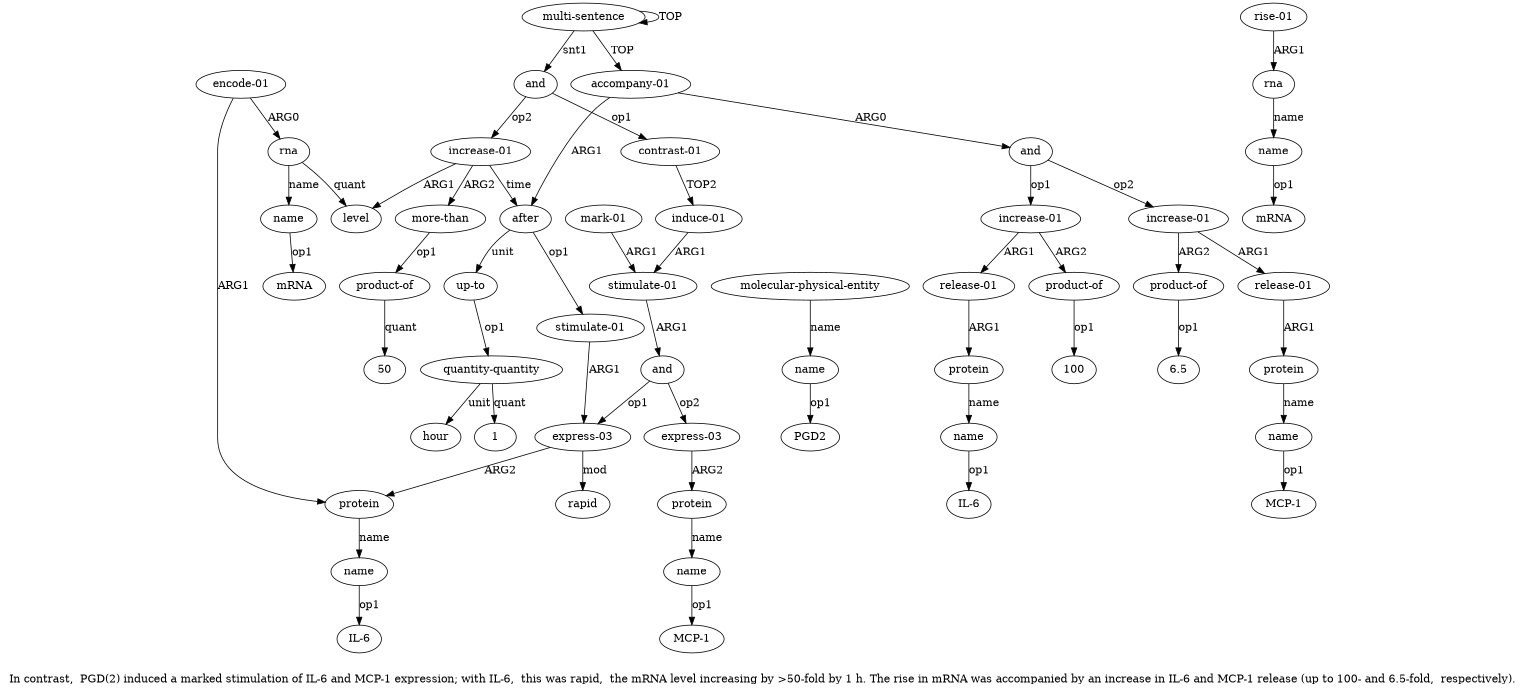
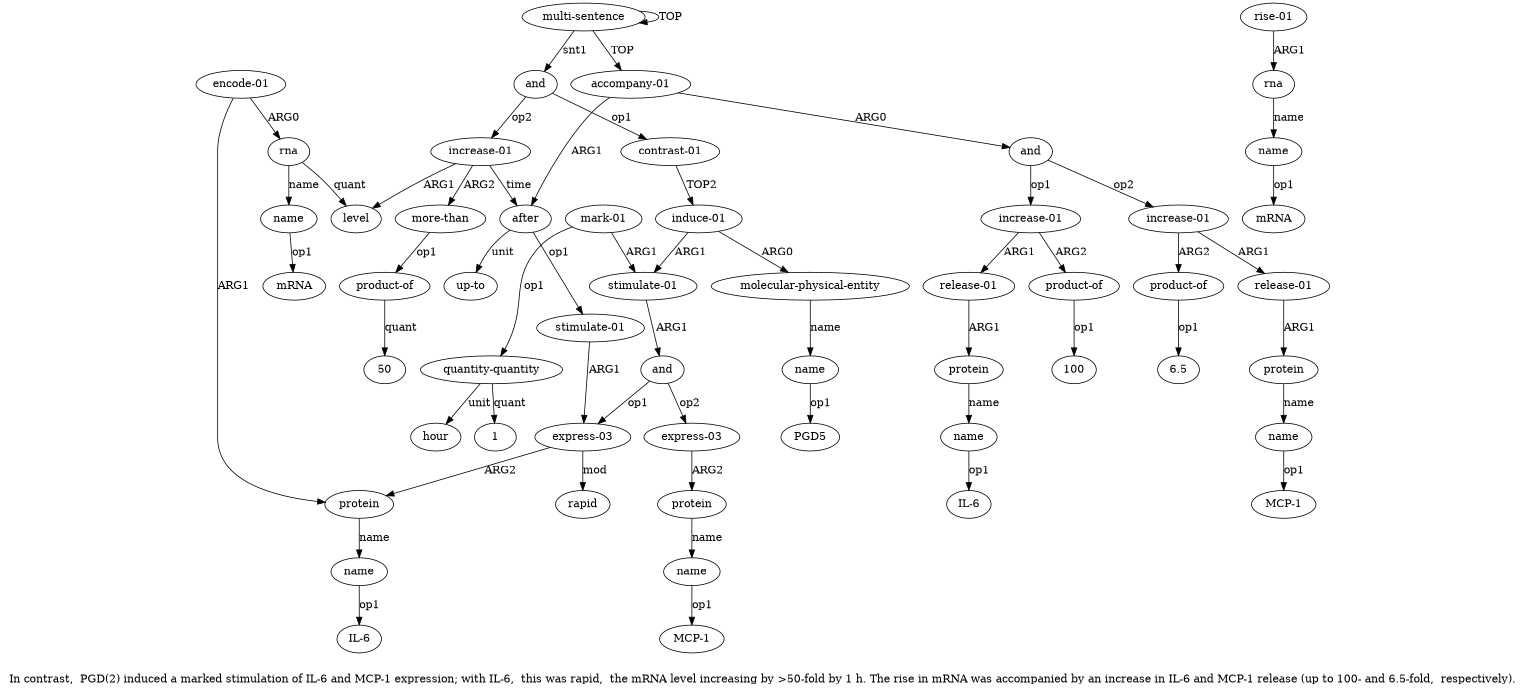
none -> (750, 250)
(480, 324) -> (522, 277)
(810, 437) -> (810, 437)
